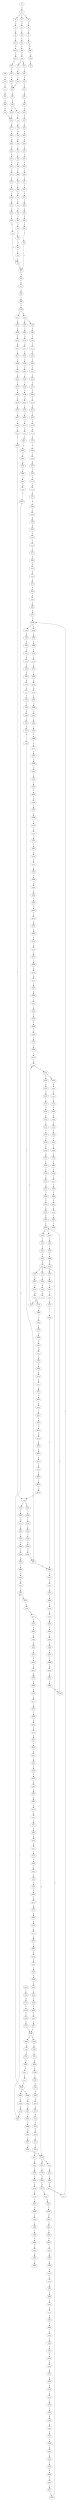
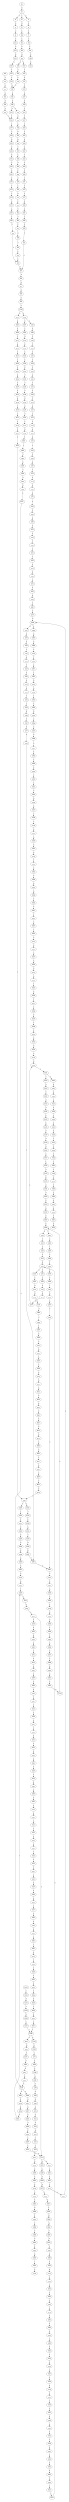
none -> (35, 2274)
